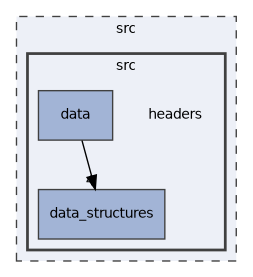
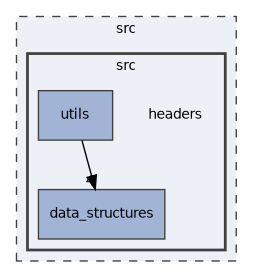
(76, 115) -> (76, 115)
